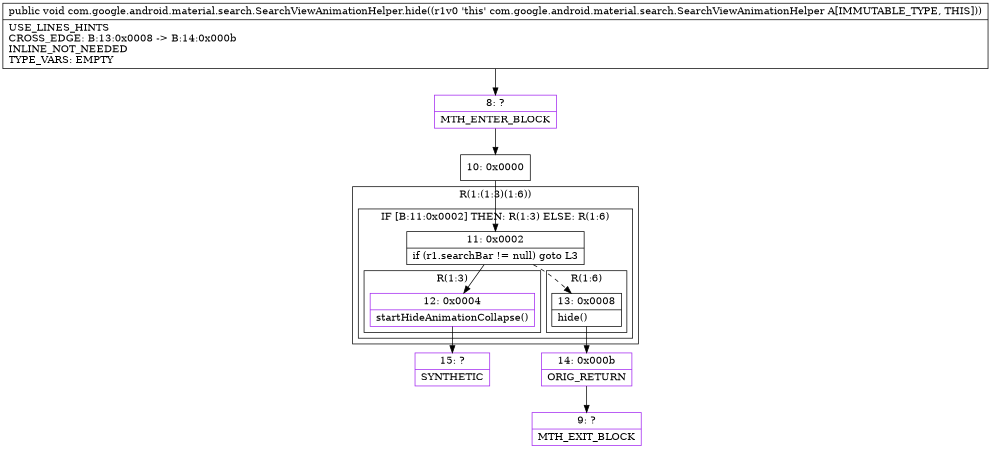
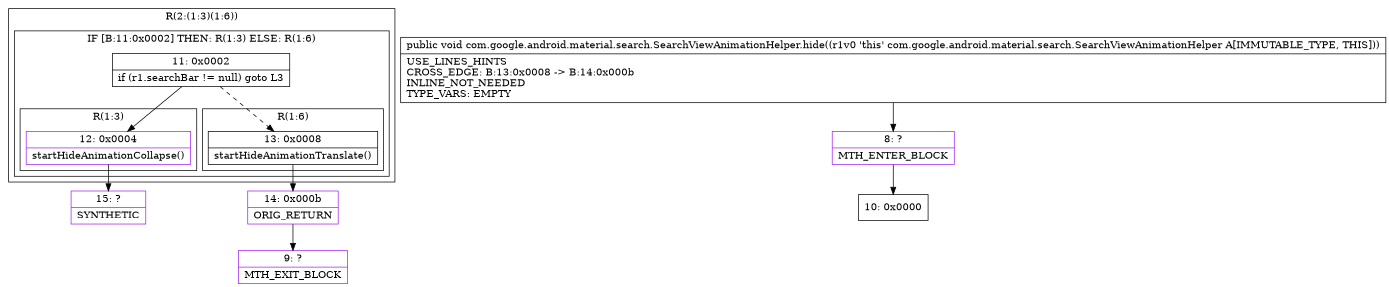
(495, 195) -> (202, 17)
(495, 202) -> none
(573, 318) -> (293, 156)
